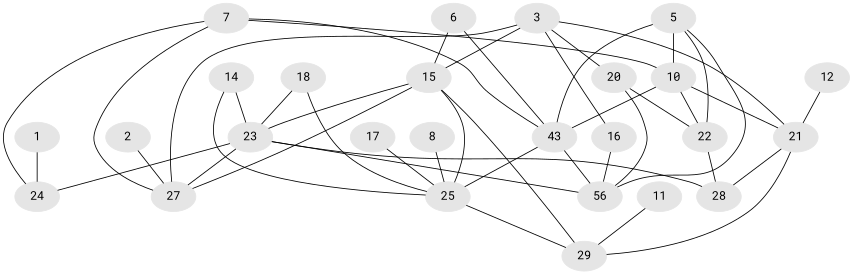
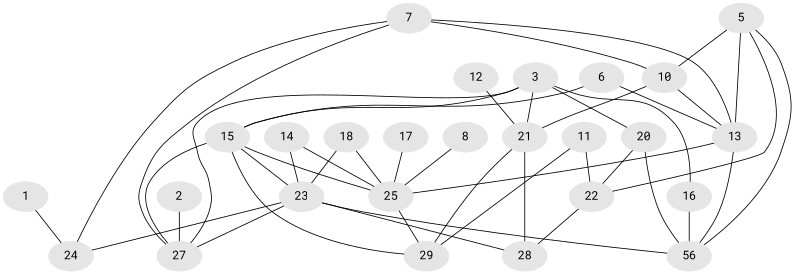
(689, 107) -> (587, 162)
(554, 137) -> (735, 137)
